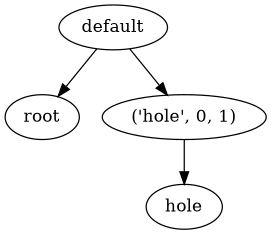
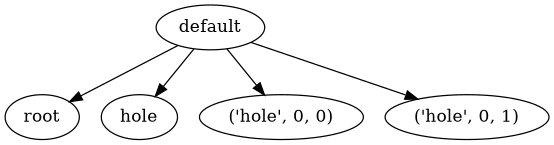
none -> (281, 117)
(184, 156) -> (179, 68)
